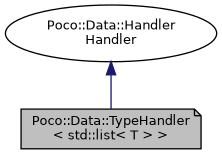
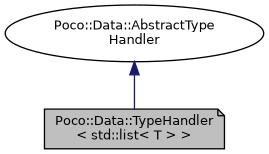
(111, 33) -> (134, 33)
